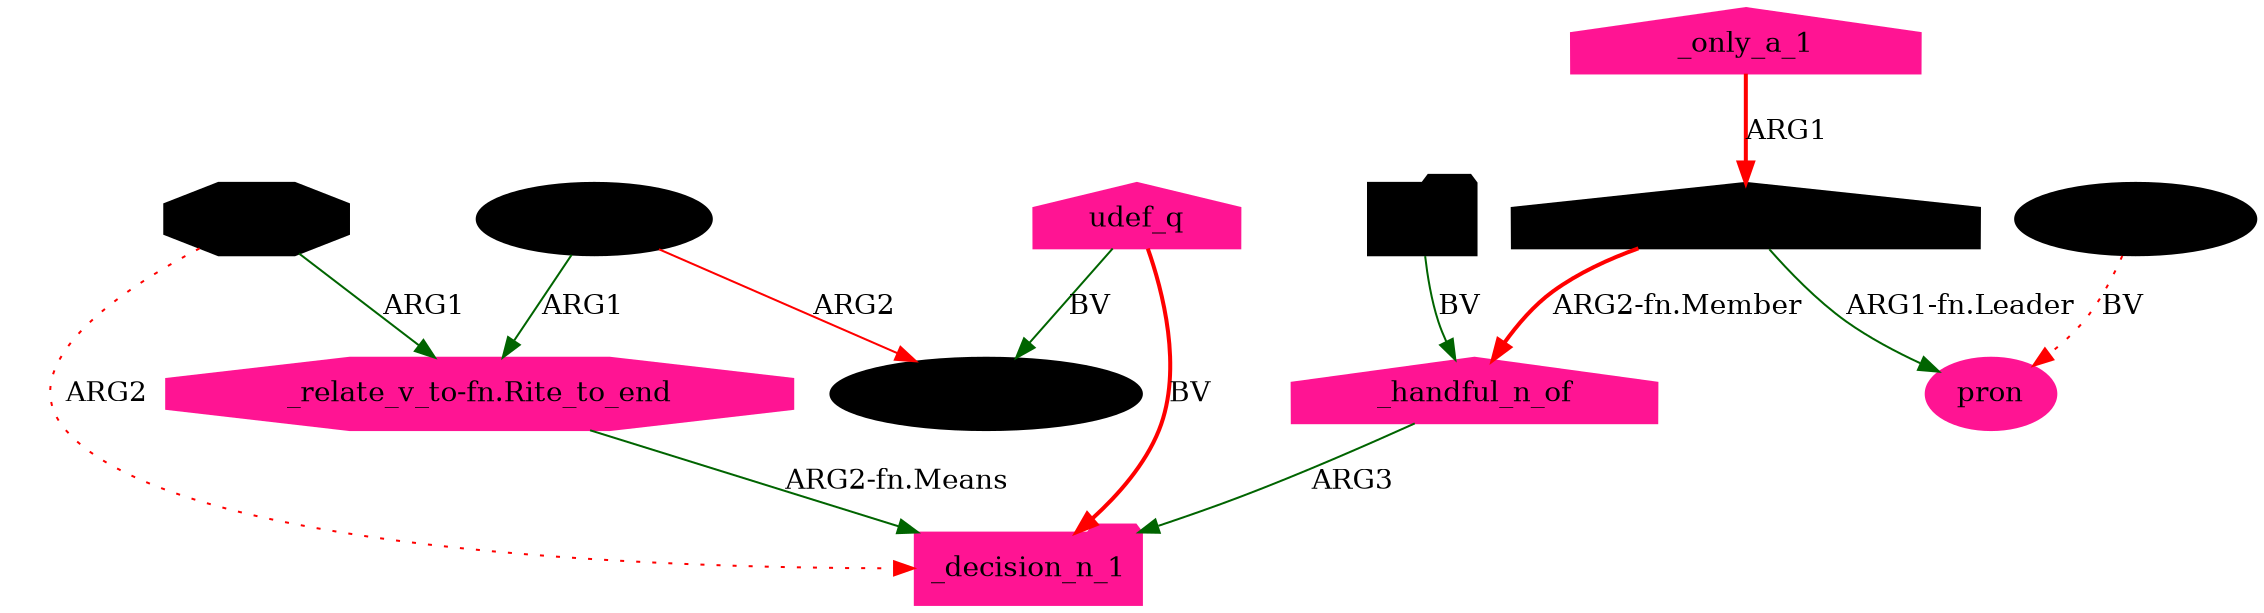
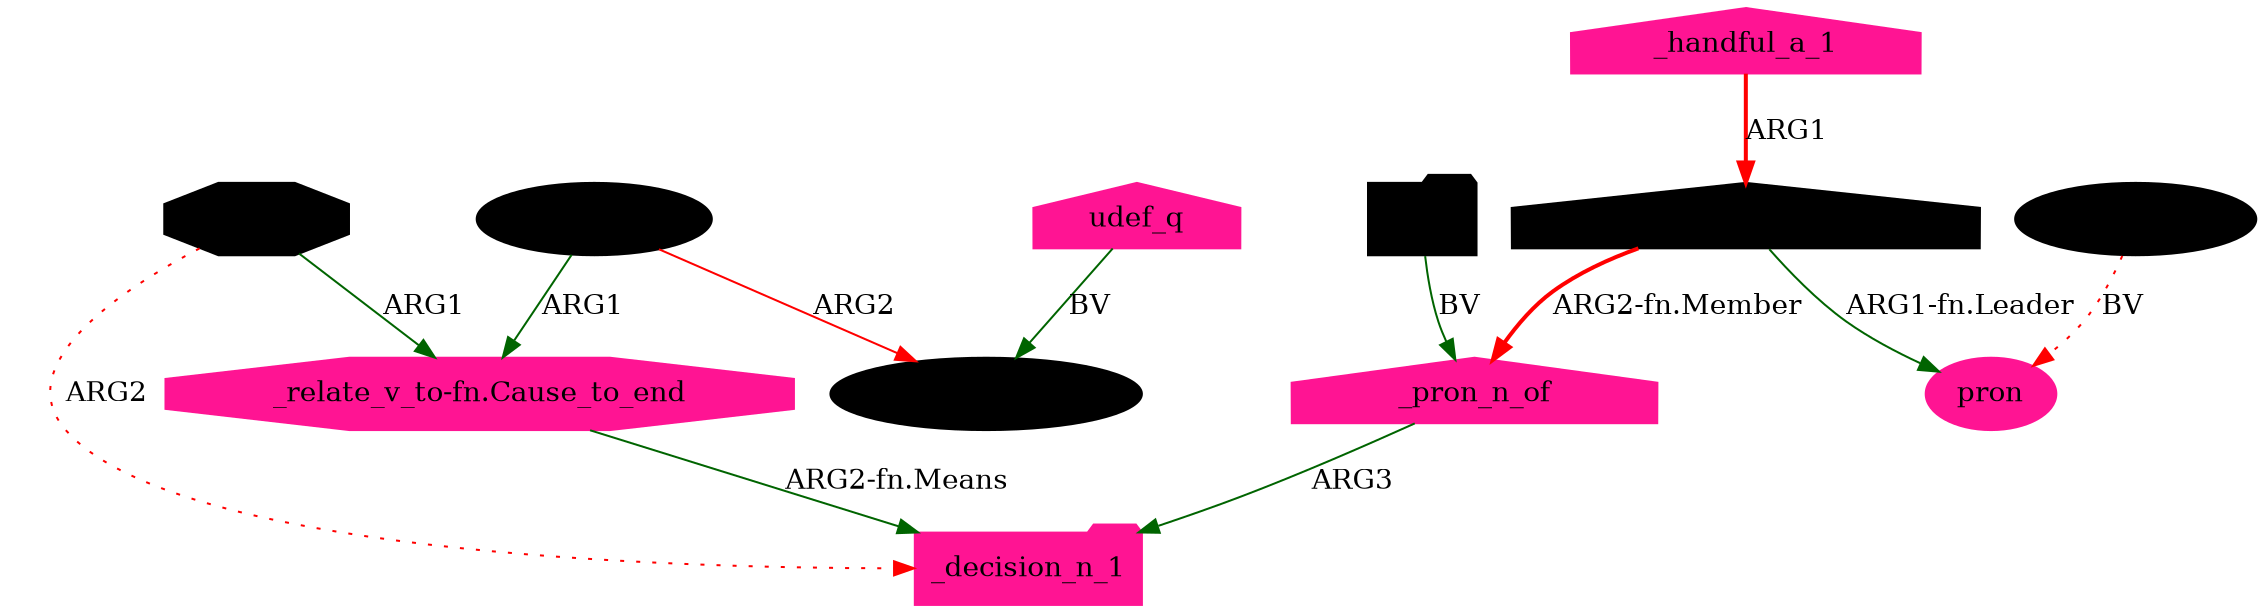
(1746, 44) -> (1746, 44)
(480, 394) -> (480, 394)
(1168, 394) -> none
(1475, 394) -> (1475, 394)
